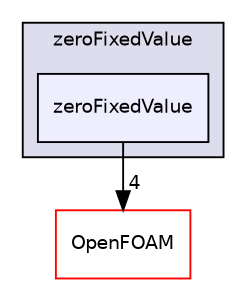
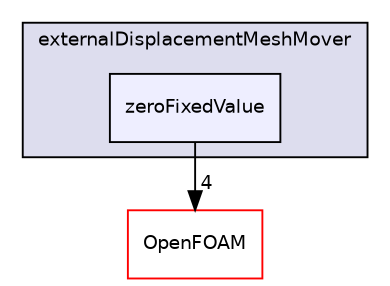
(123, 41) -> (195, 41)
